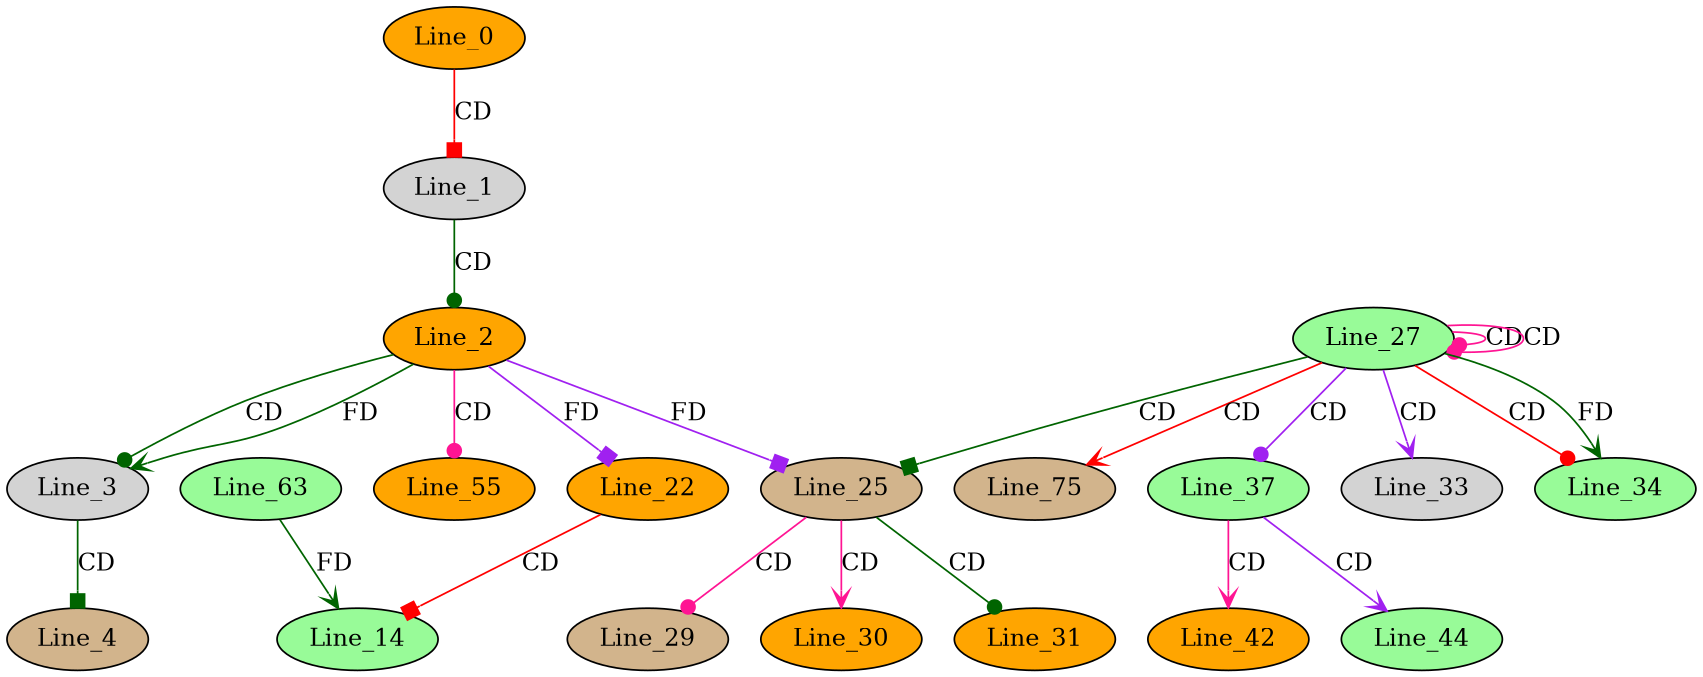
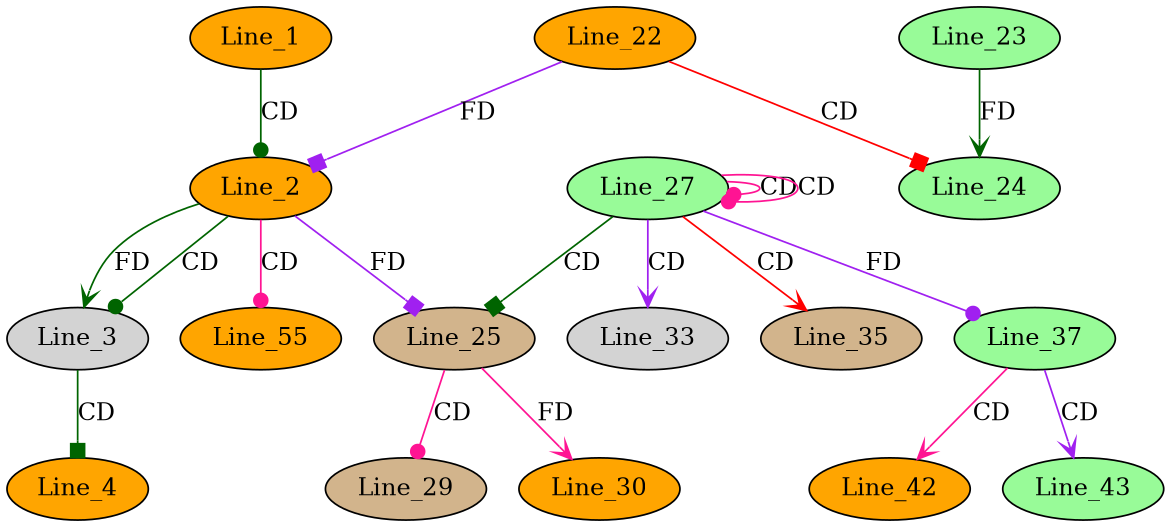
(454, 38) -> none
(454, 188) -> (261, 38)
(544, 408) -> (445, 110)
(1329, 414) -> (885, 263)
(261, 489) -> (980, 38)
(1035, 489) -> (841, 339)
(1615, 489) -> none
(860, 564) -> (556, 414)
(78, 639) -> (78, 489)
(358, 639) -> (980, 188)
(1035, 639) -> none
(1422, 639) -> (1083, 489)
